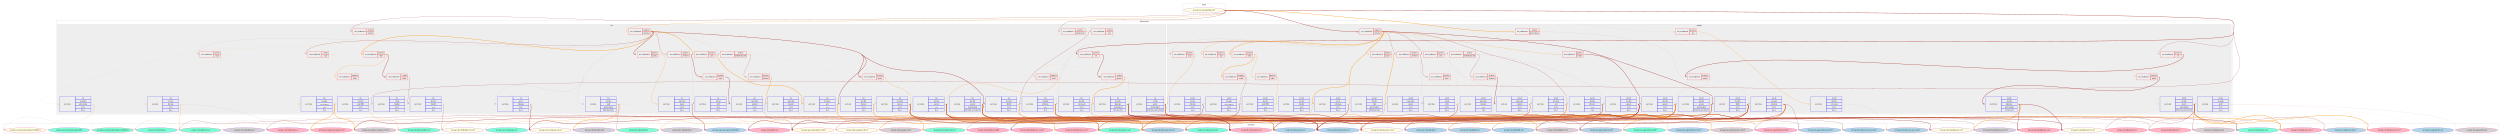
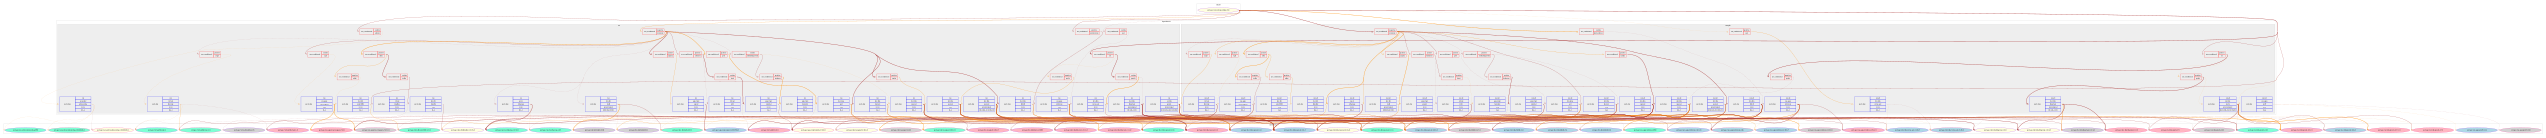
(551, 130) -> (507, 130)
none -> (989, 130)
